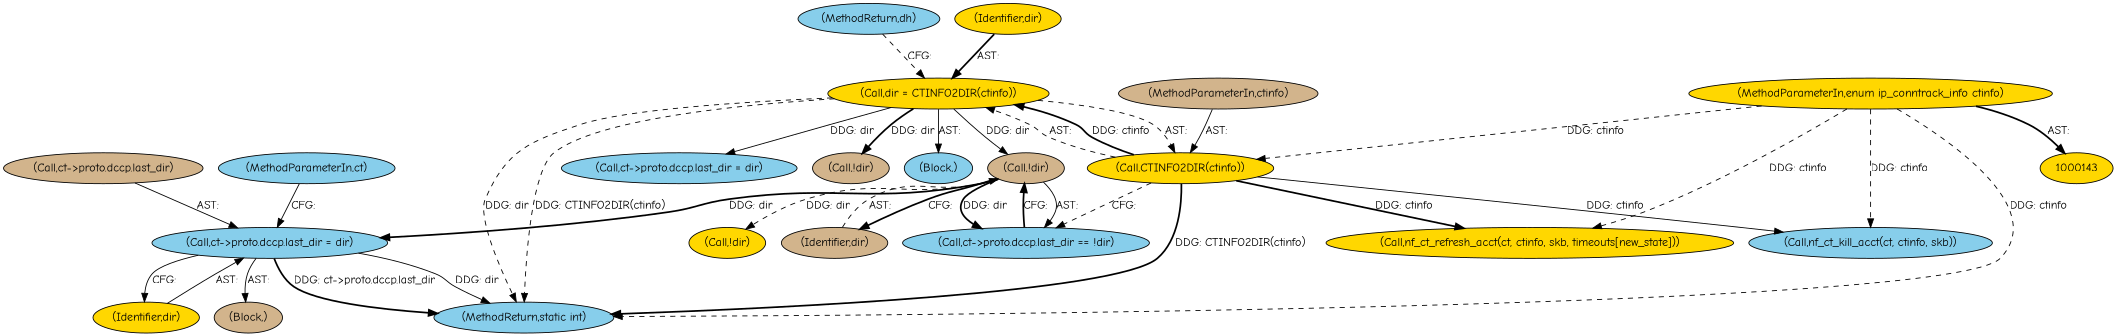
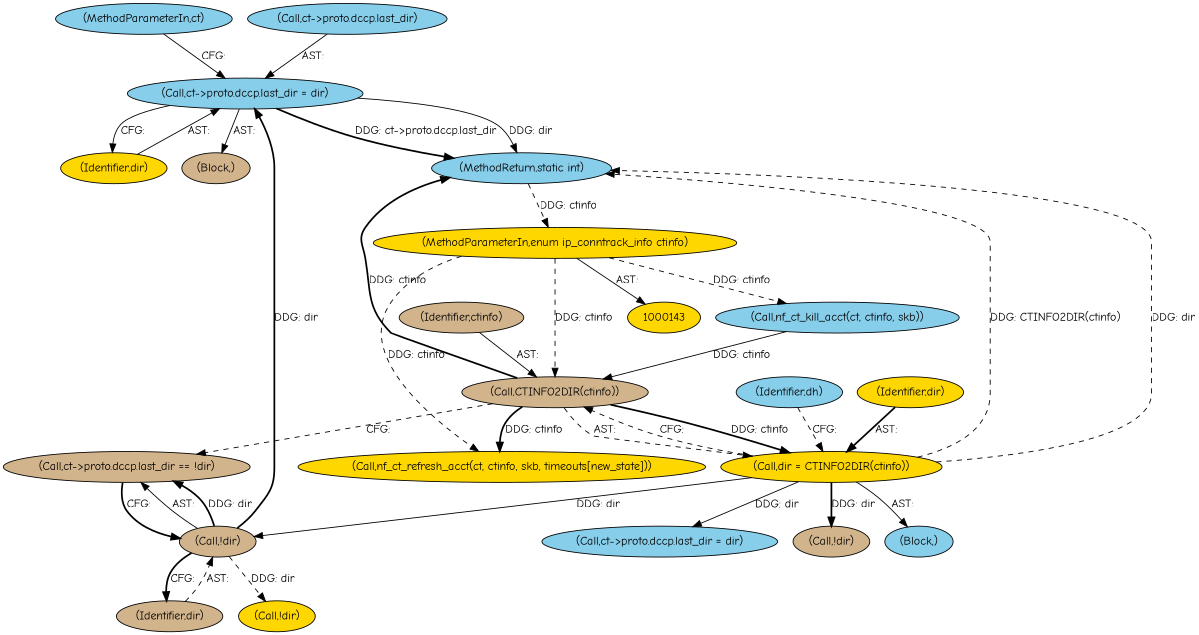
(869, 19) -> (789, 392)
(1218, 94) -> (461, 318)
(2020, 121) -> (607, 279)
(1178, 131) -> (674, 430)
(103, 168) -> (347, 19)
(1180, 168) -> (555, 392)
(1516, 204) -> (699, 354)
(1026, 243) -> (127, 467)
(1241, 243) -> (398, 280)
(1415, 306) -> (536, 202)
